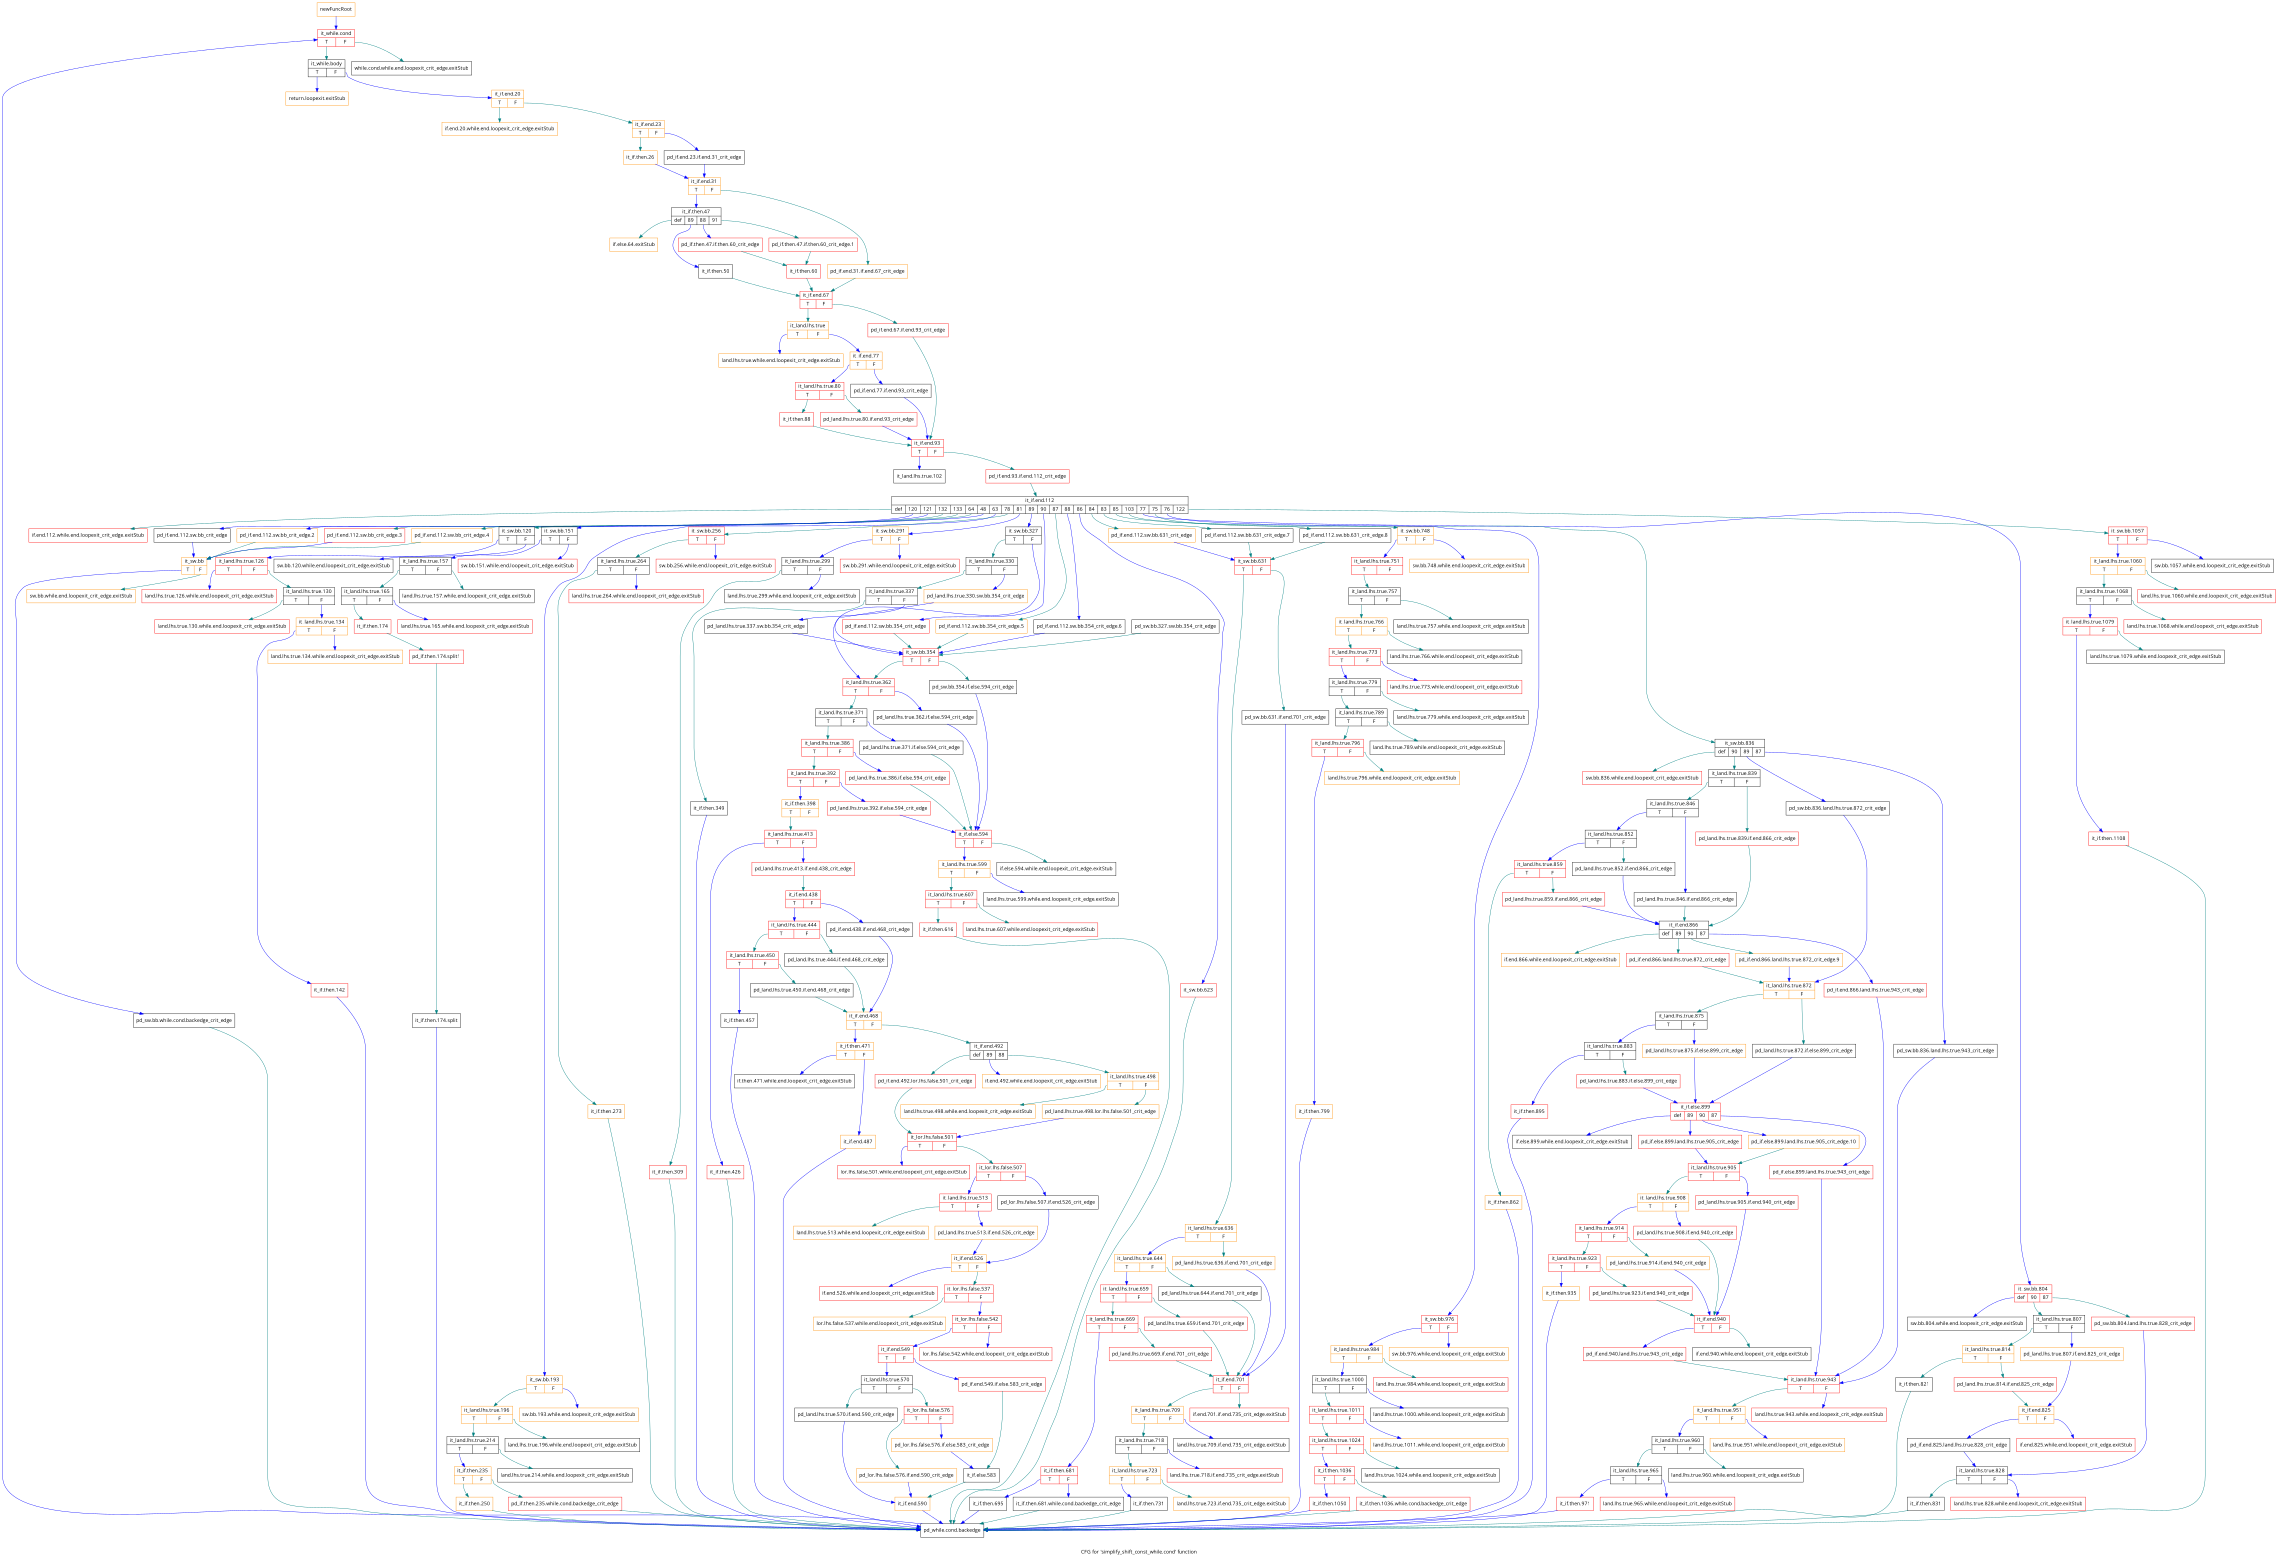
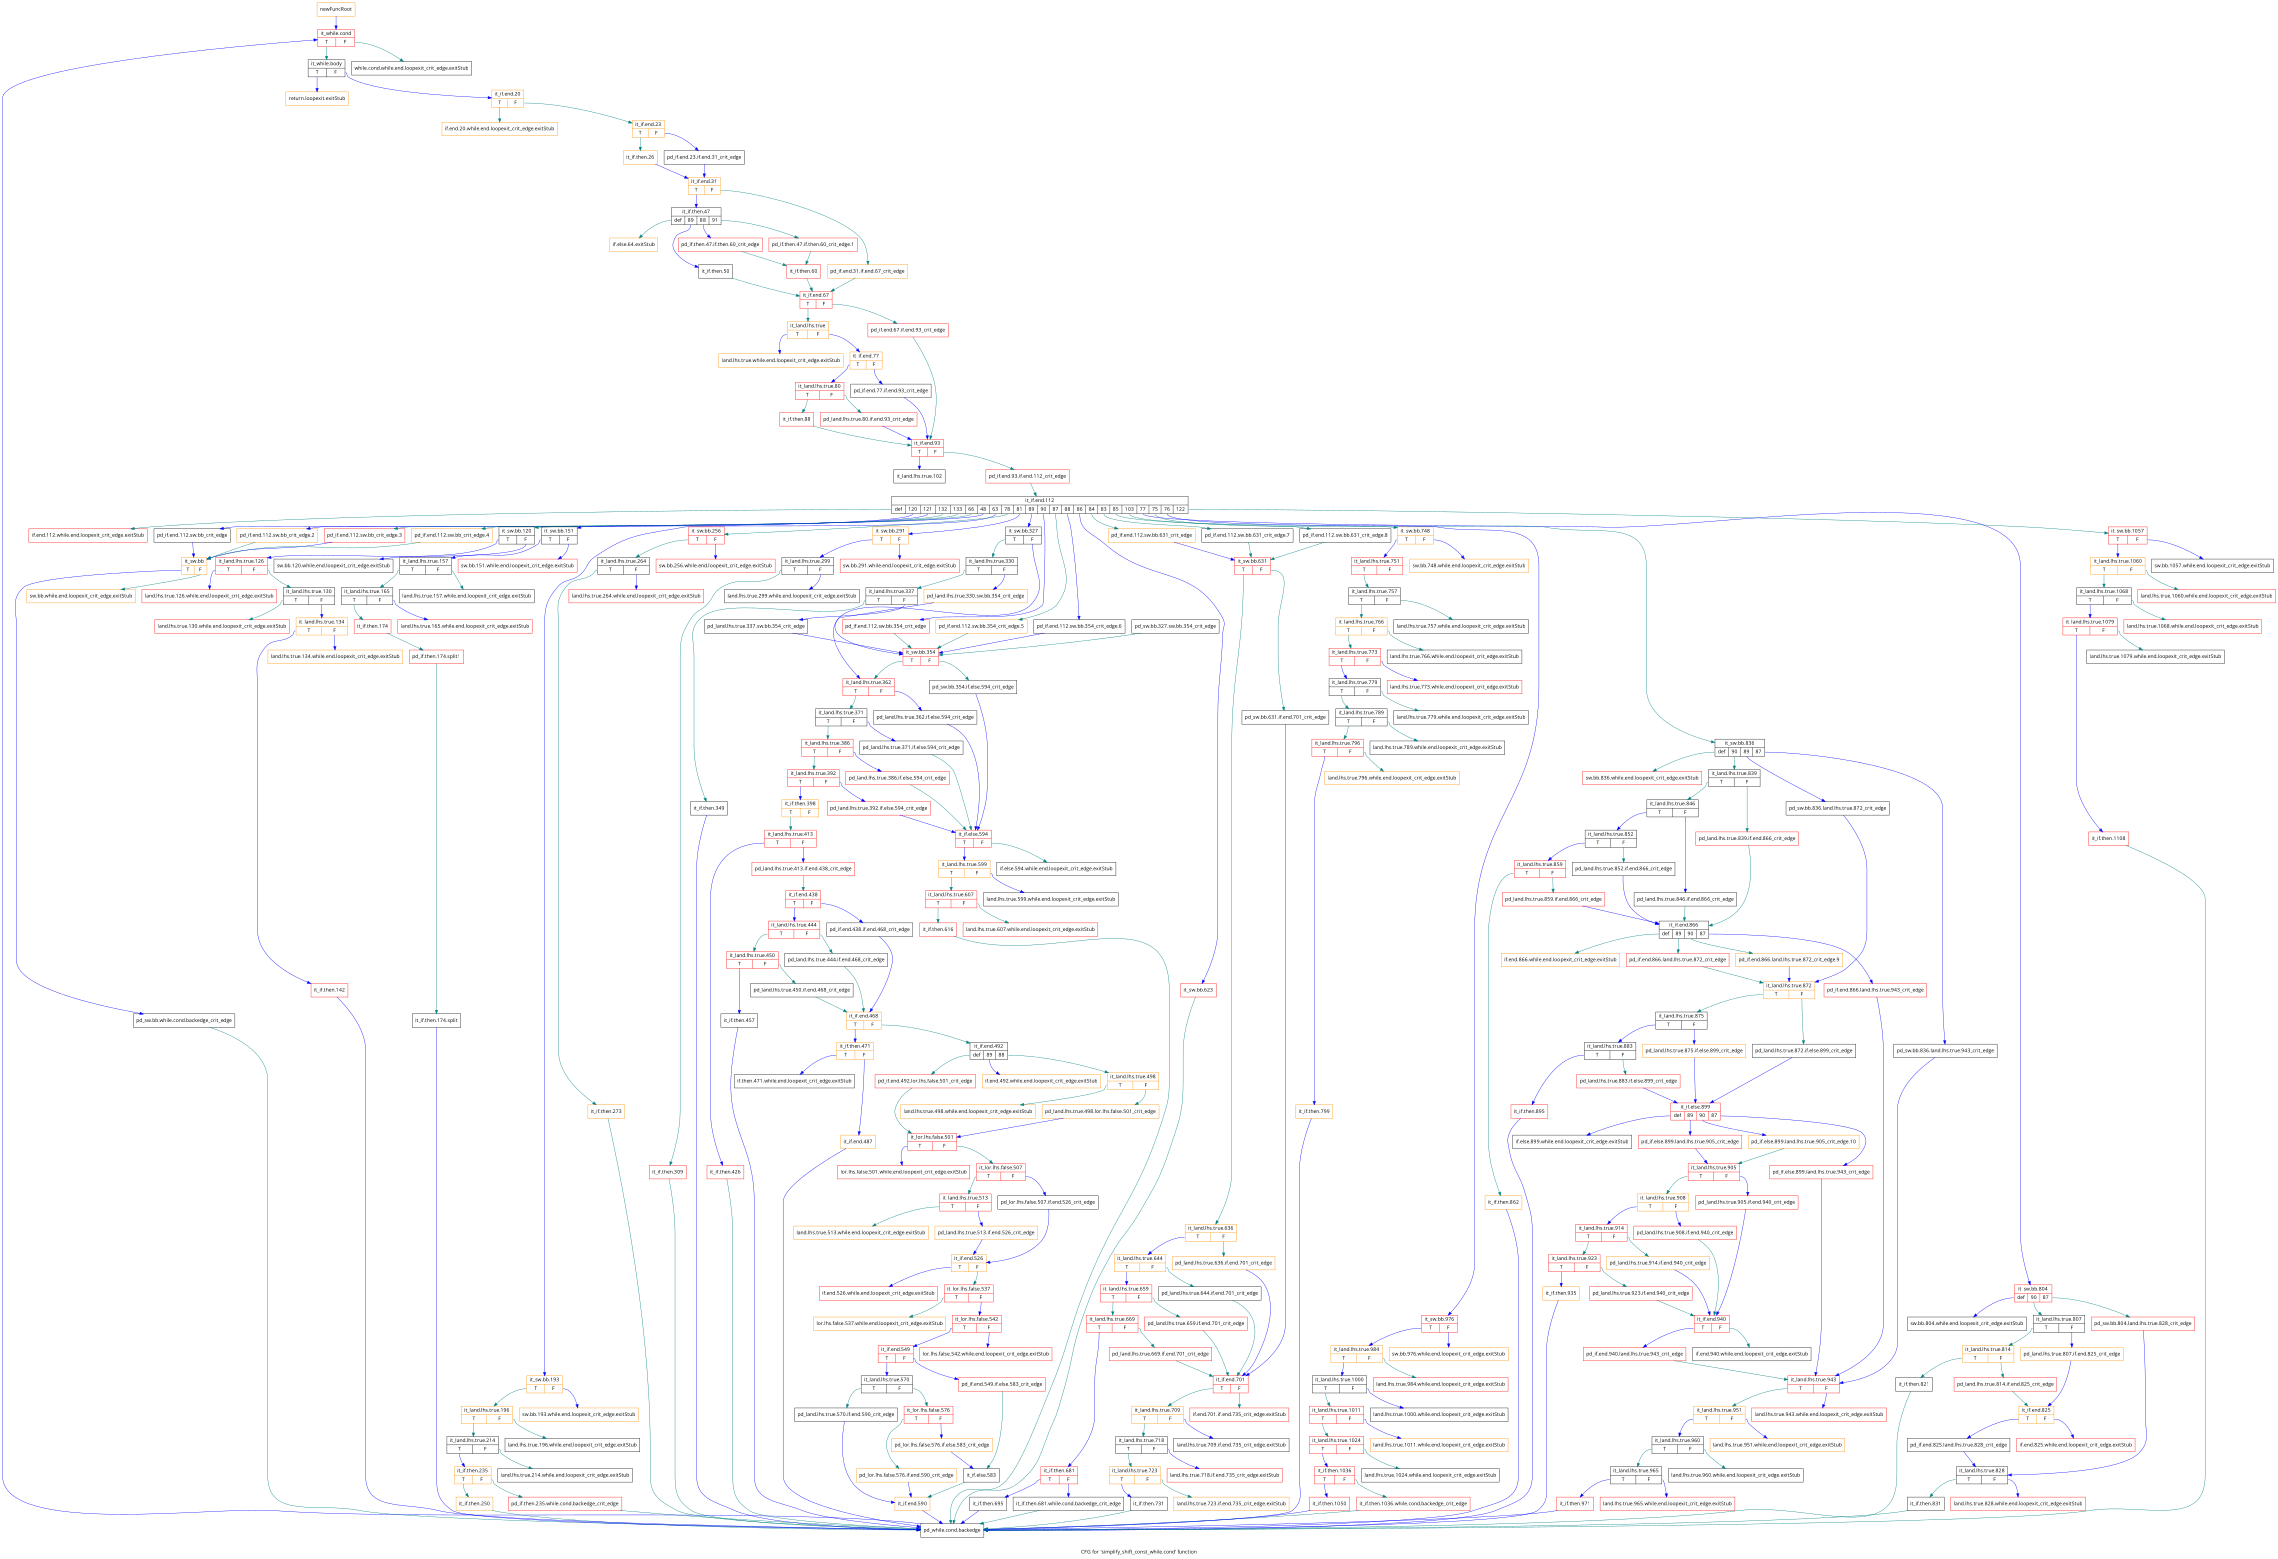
(971, 509) -> (971, 509)
(973, 1183) -> (973, 1183)
